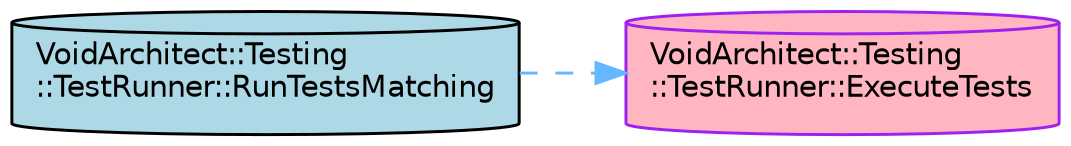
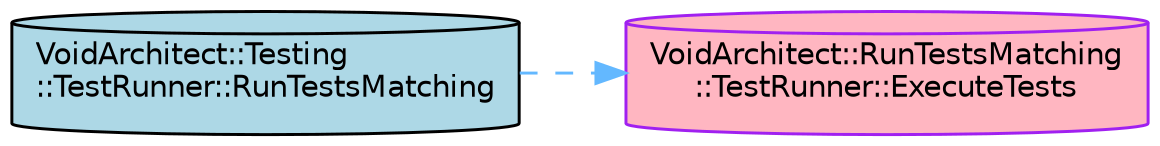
(843, 73) -> (887, 73)
